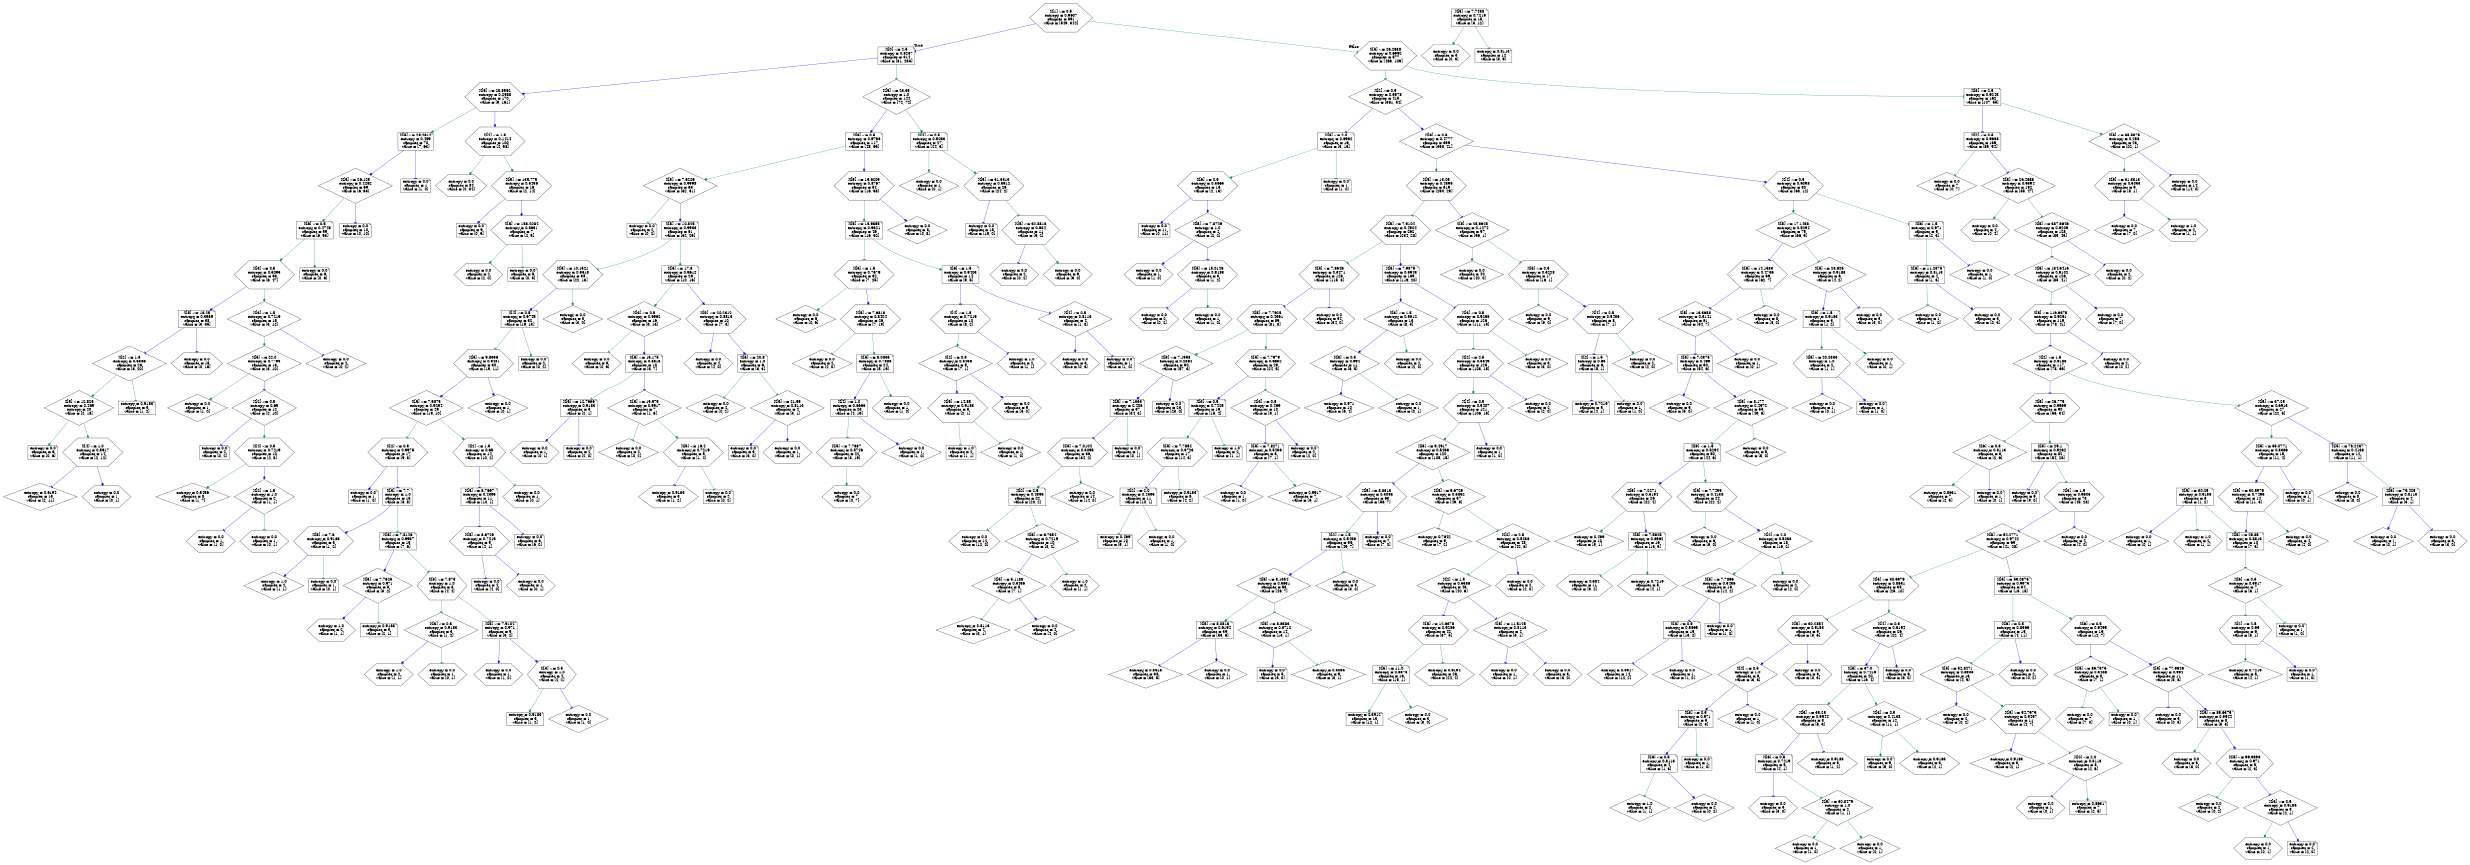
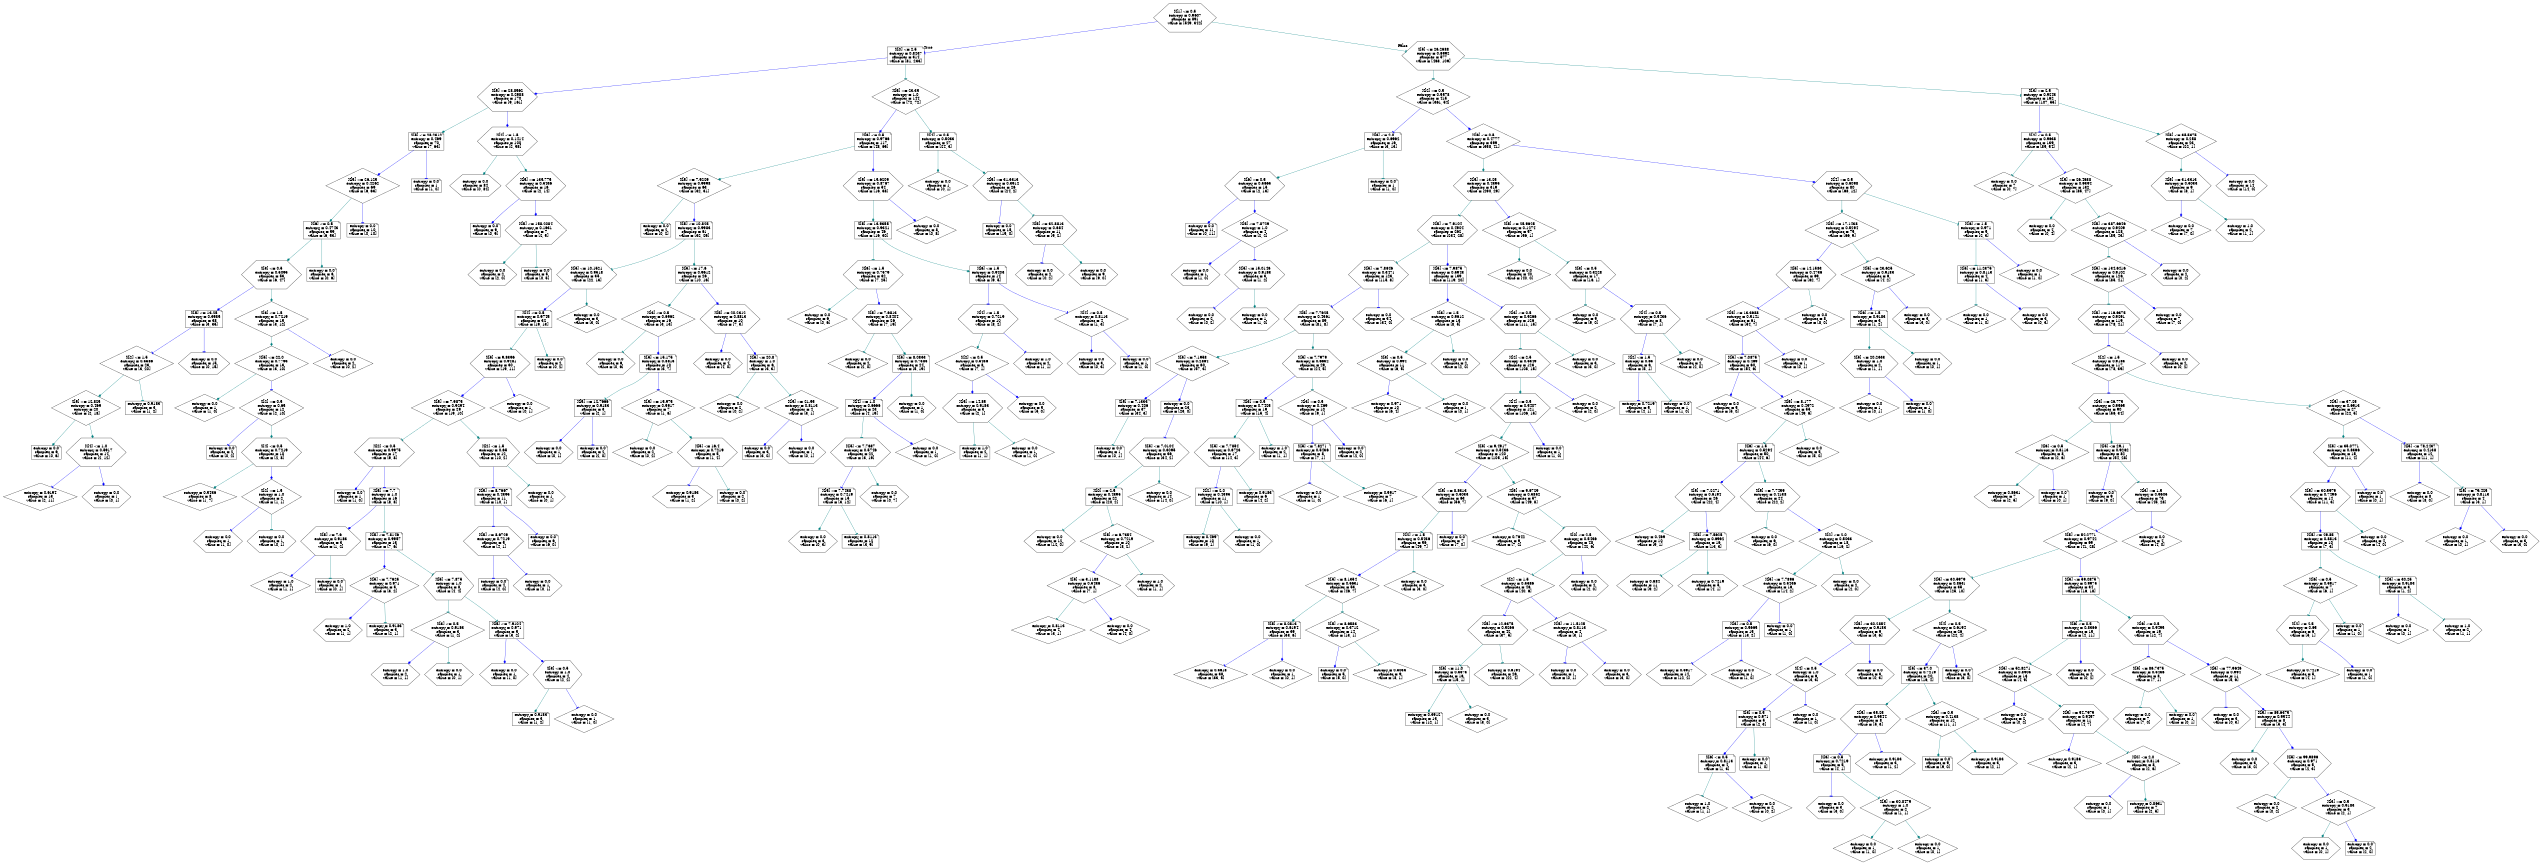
(522, 230) -> (536, 230)
(1374, 340) -> (1421, 340)
(1106, 427) -> (1170, 426)
none -> (847, 477)
(2220, 519) -> (2353, 565)
(1513, 541) -> (1580, 541)
